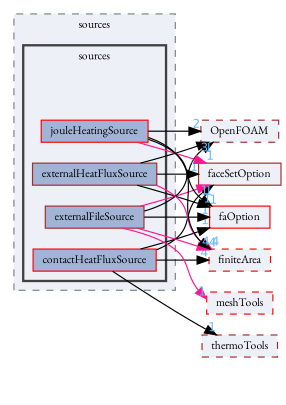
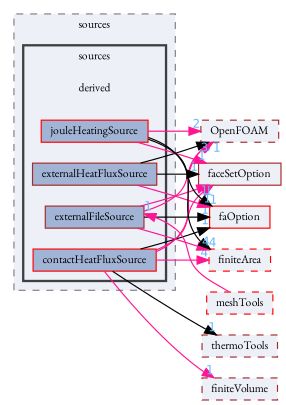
none -> (95, 88)
(158, 131) -> (158, 131)
(182, 188) -> (182, 188)
(168, 194) -> (159, 191)
none -> (189, 206)
(185, 209) -> none
(185, 226) -> (185, 226)
(171, 247) -> (188, 251)
(177, 260) -> (183, 260)
none -> (240, 389)
